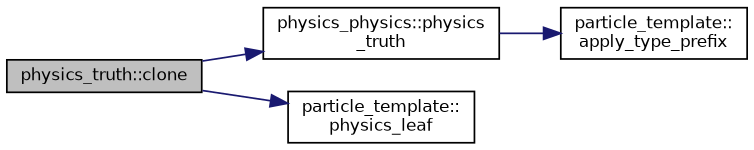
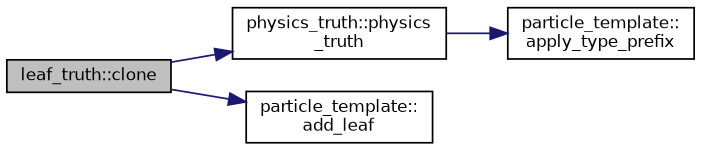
(381, 33) -> (339, 33)
(104, 76) -> (89, 76)
(381, 117) -> (339, 117)
